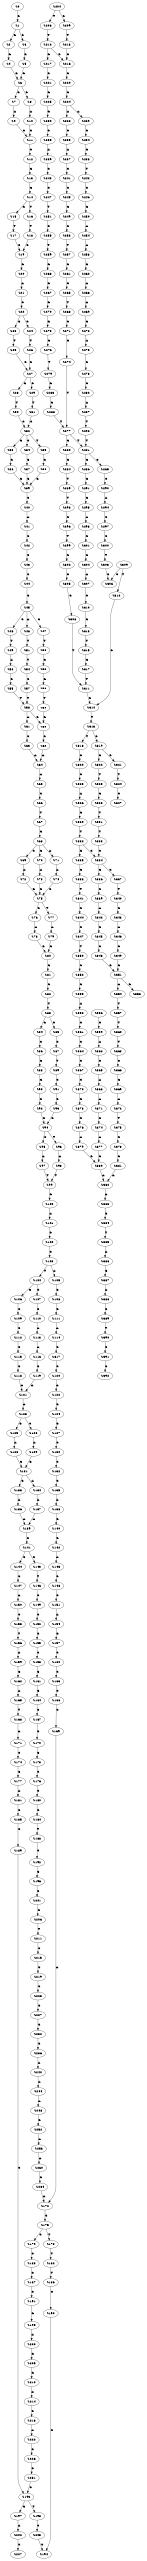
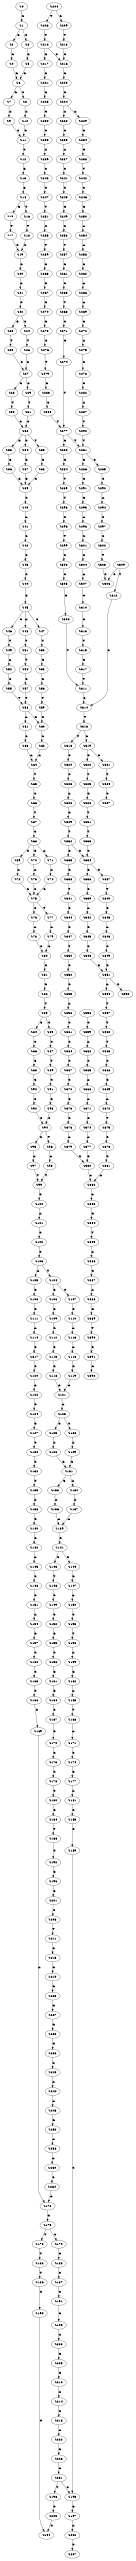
(41, 775) -> (35, 775)
(31, 2506) -> (56, 2486)
